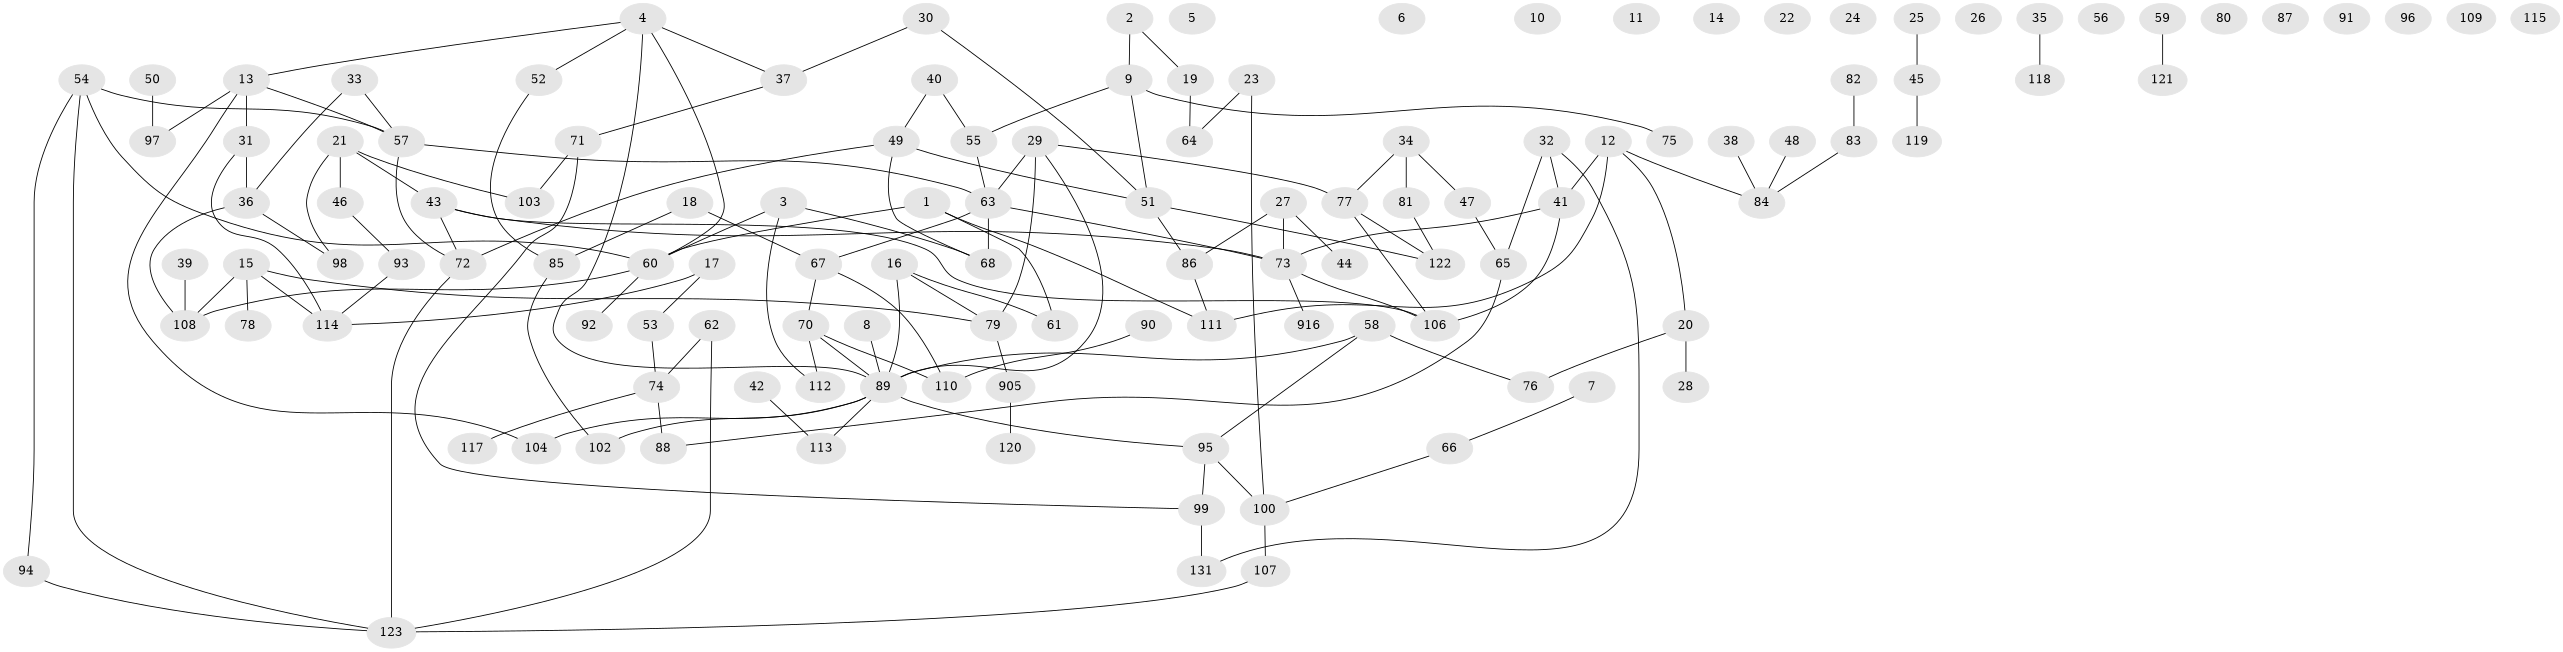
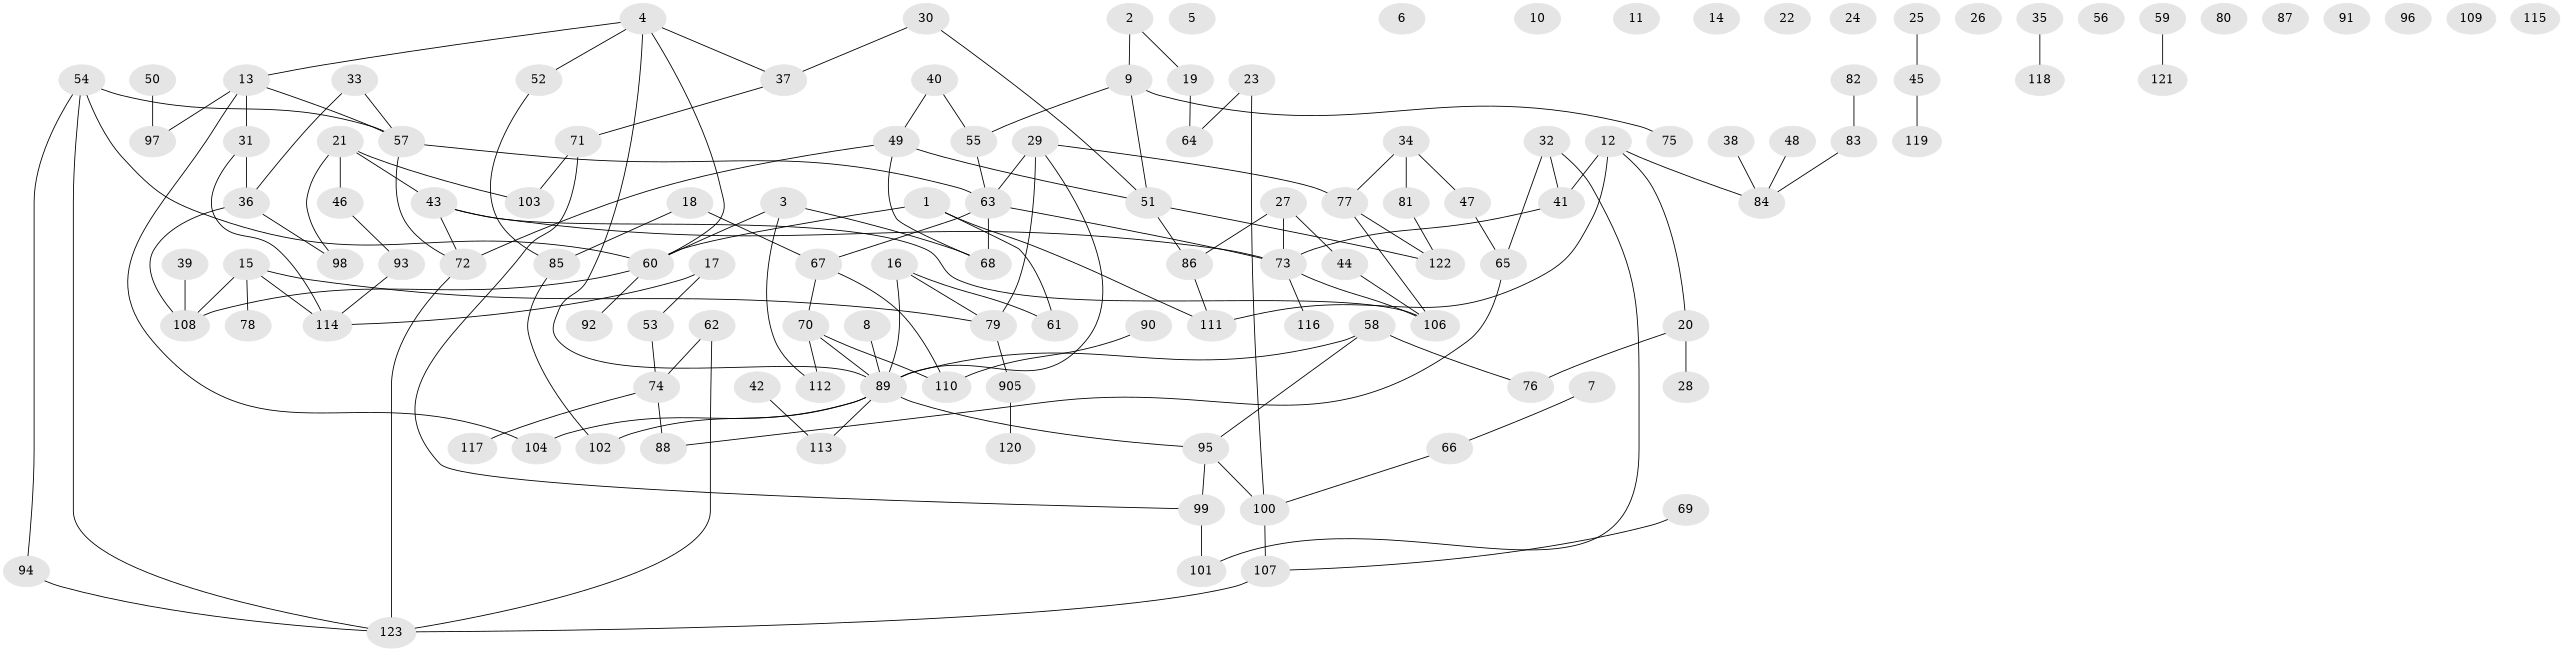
(1521, 291) -> (1390, 295)
(1309, 326) -> (1309, 326)
none -> (1686, 510)
(1202, 571) -> (1202, 571)
